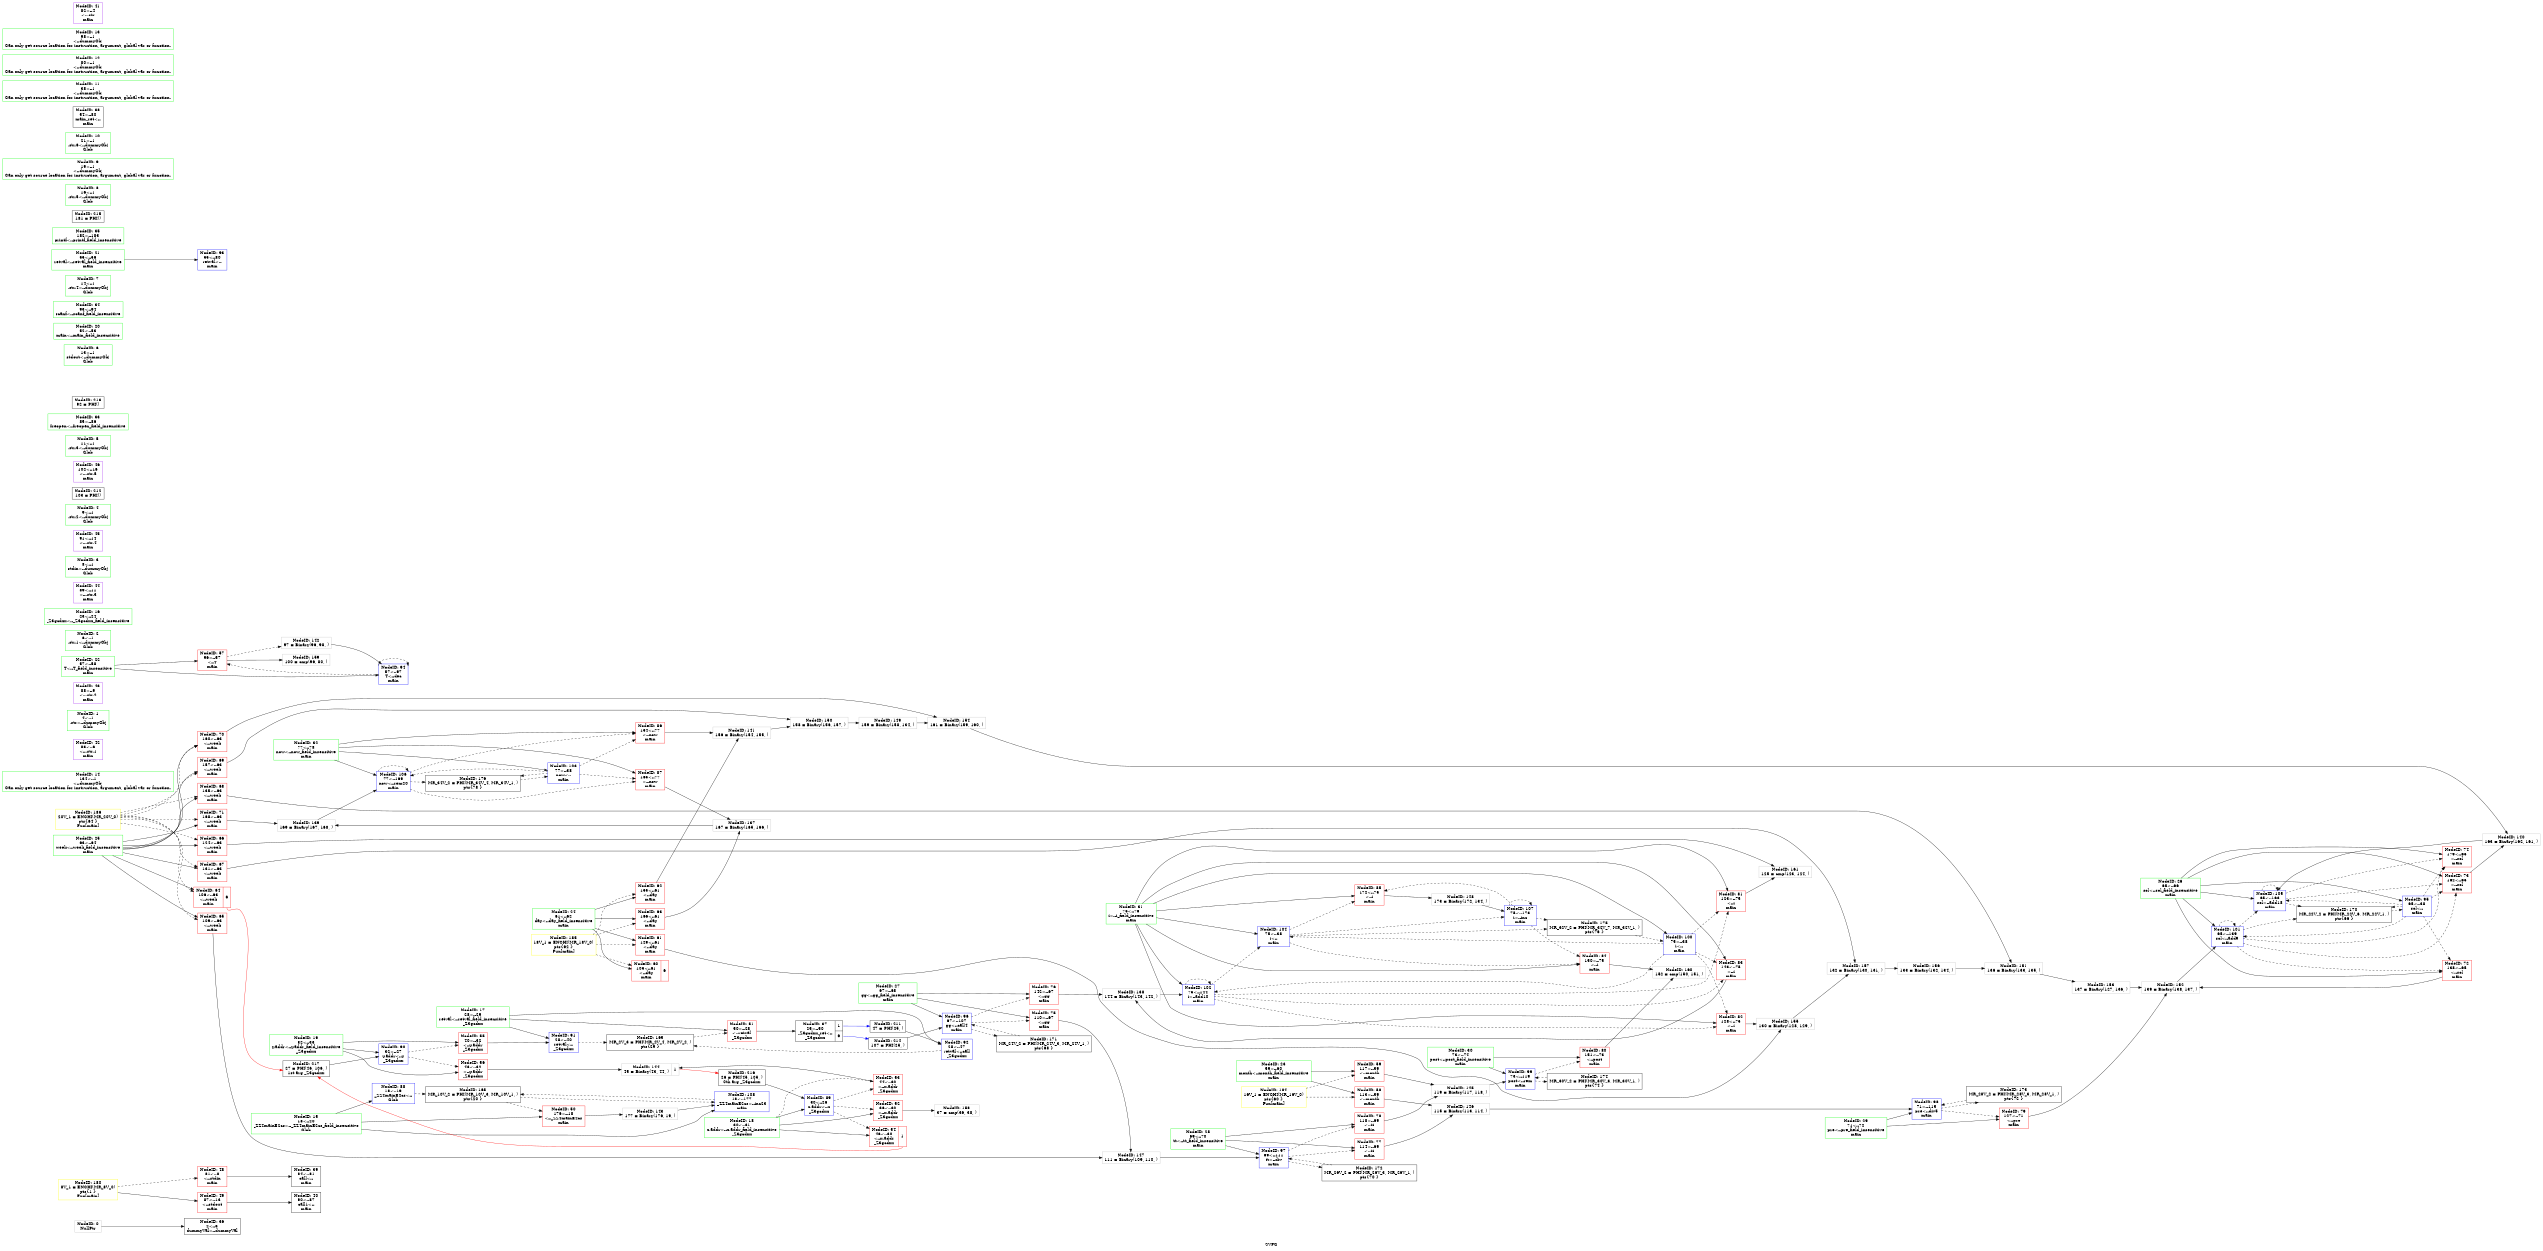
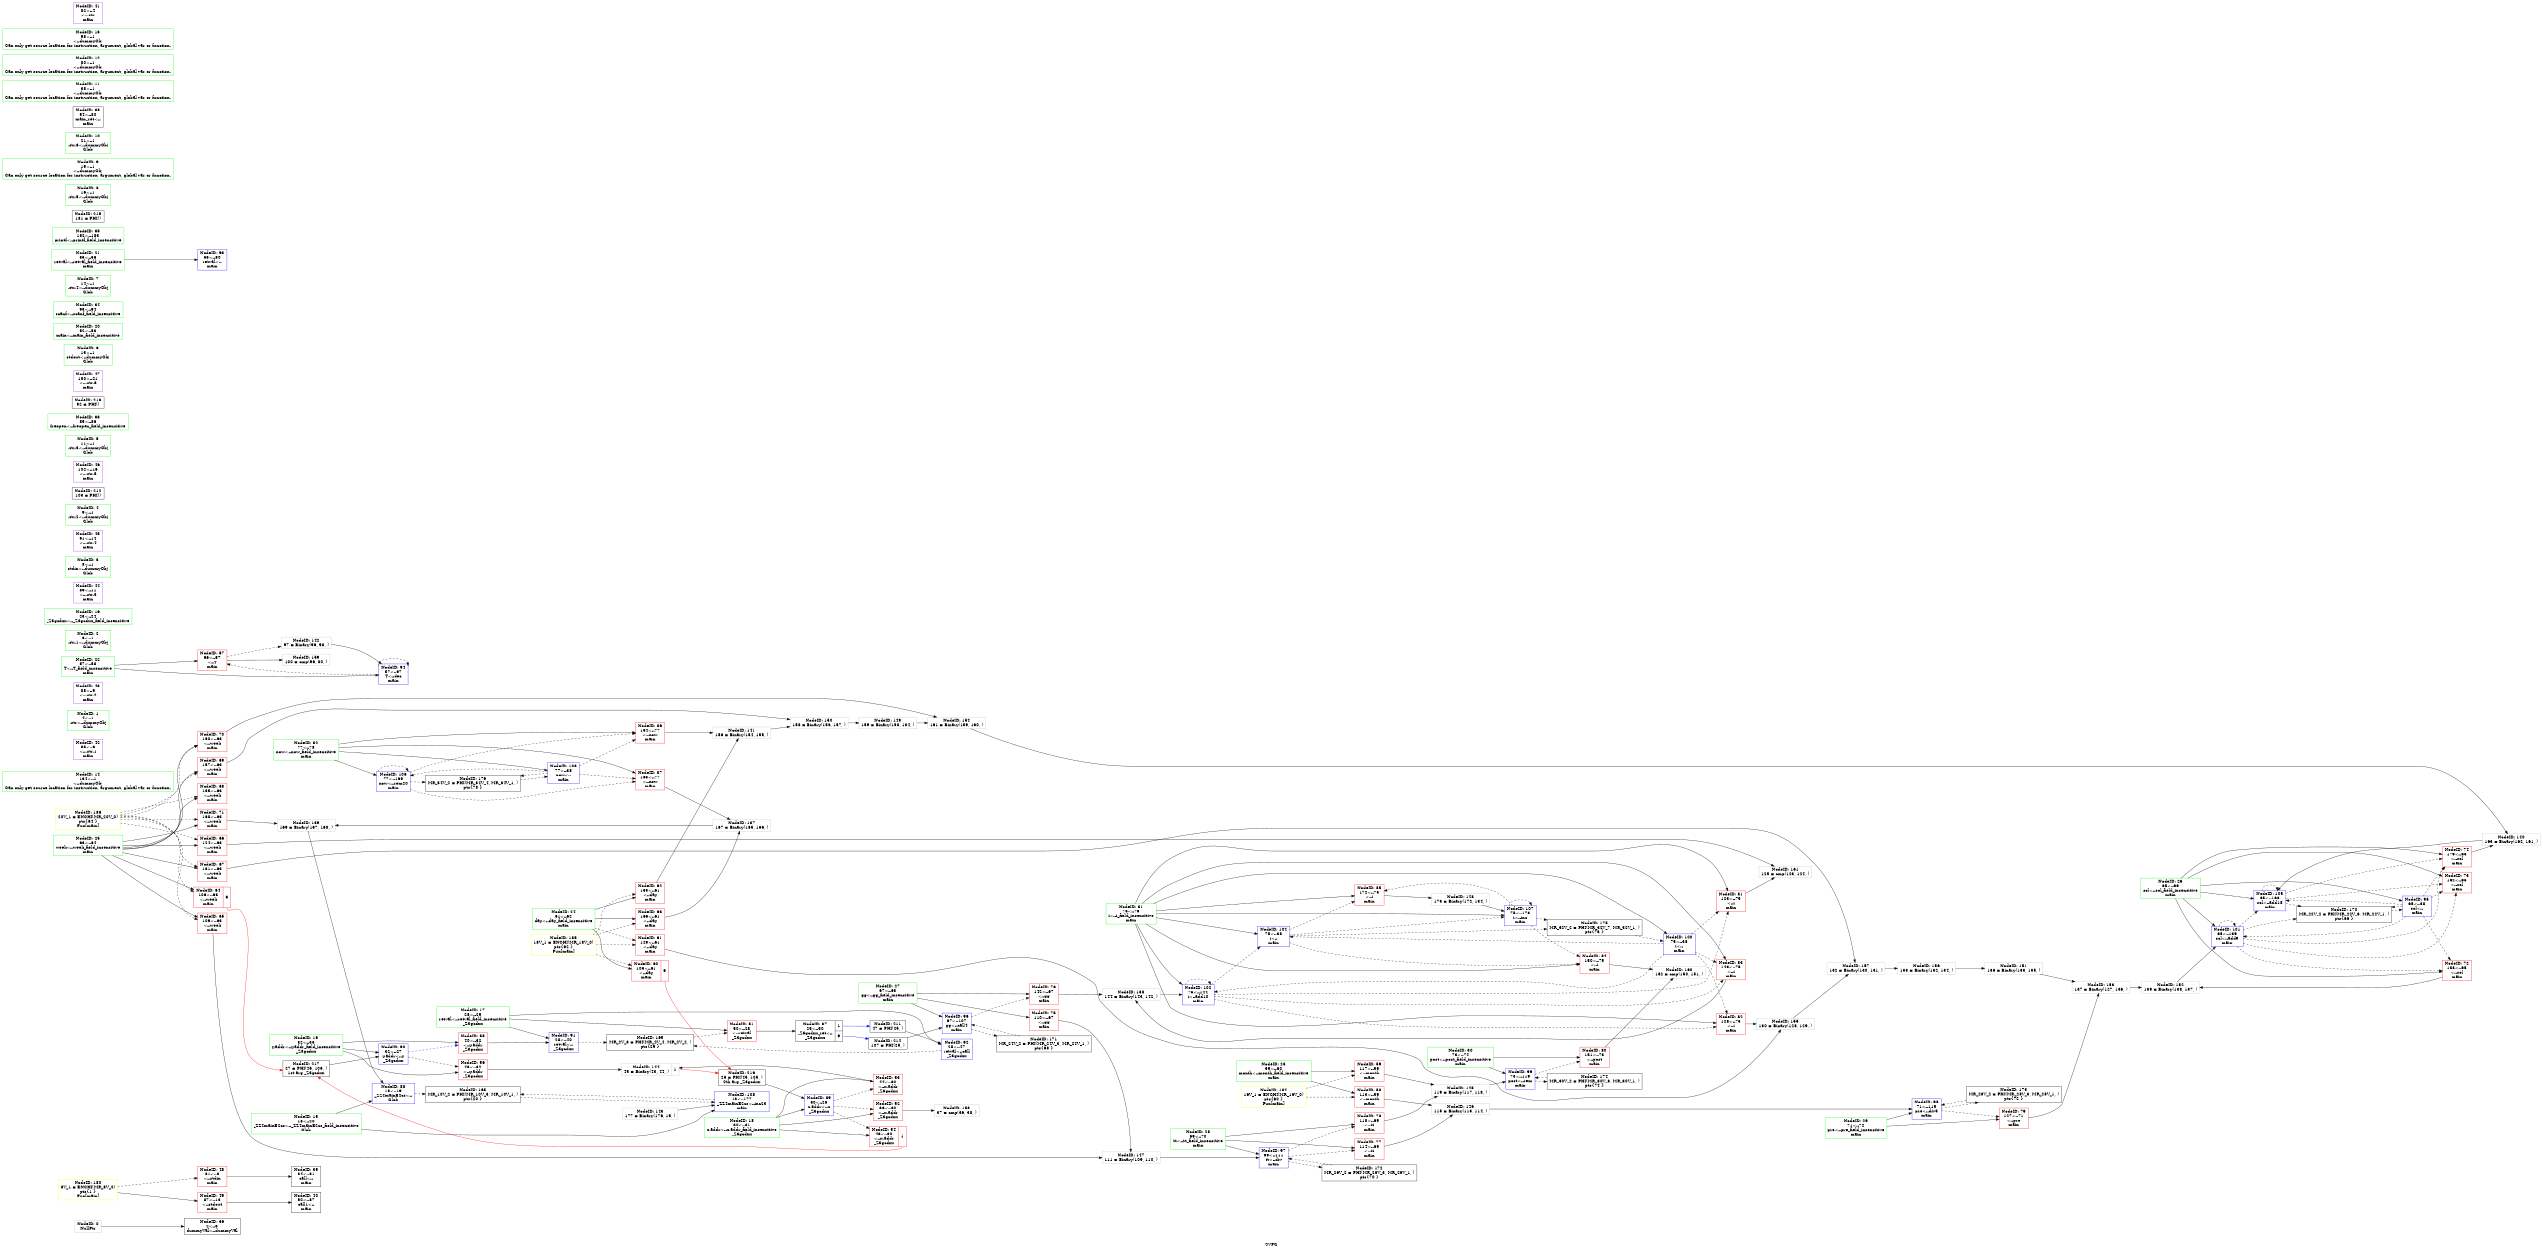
none -> (88, 381)
(346, 805) -> (341, 957)
(1154, 811) -> none
(2486, 860) -> (2481, 849)
none -> (1320, 914)
(614, 934) -> (614, 934)
(999, 1022) -> none
none -> (690, 1026)
(432, 1049) -> (432, 1049)
(2107, 1068) -> (2075, 1068)
(814, 1082) -> (814, 1082)
(564, 1116) -> none
